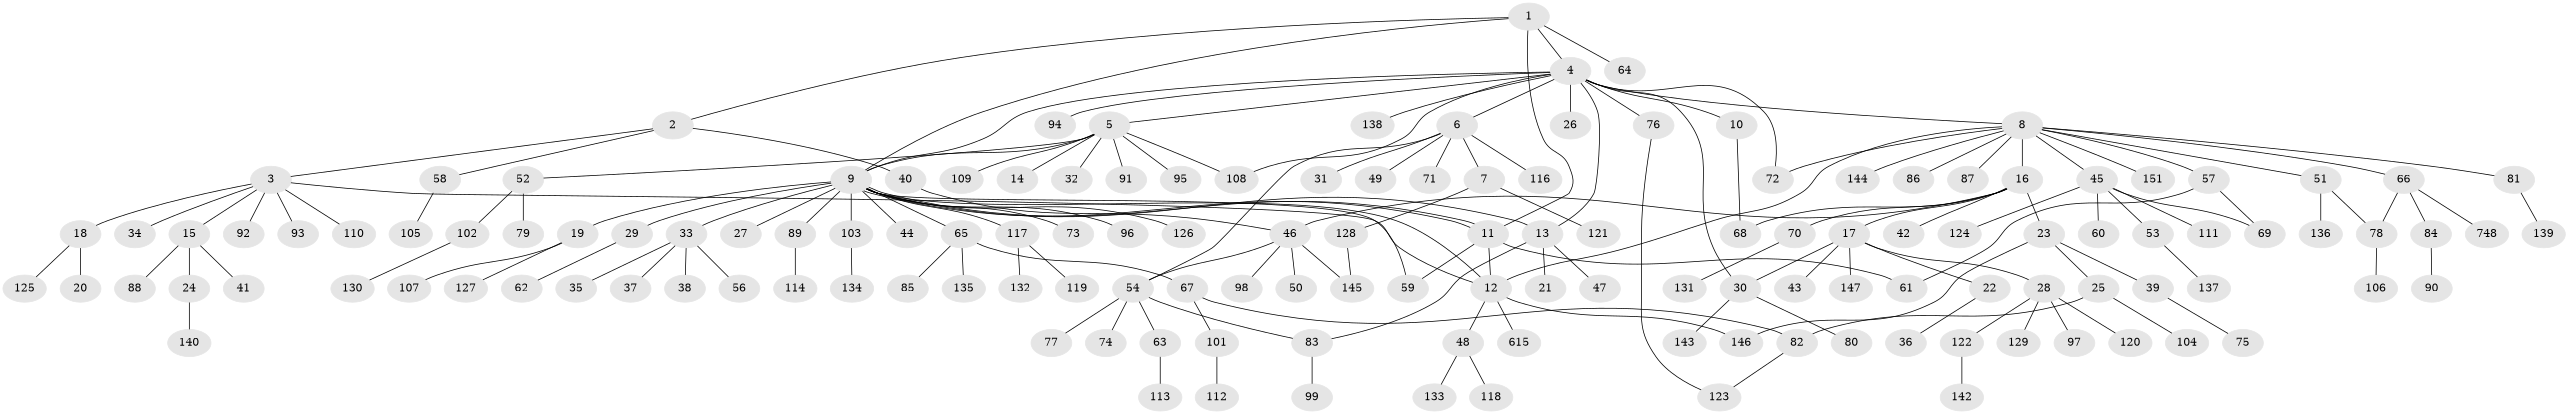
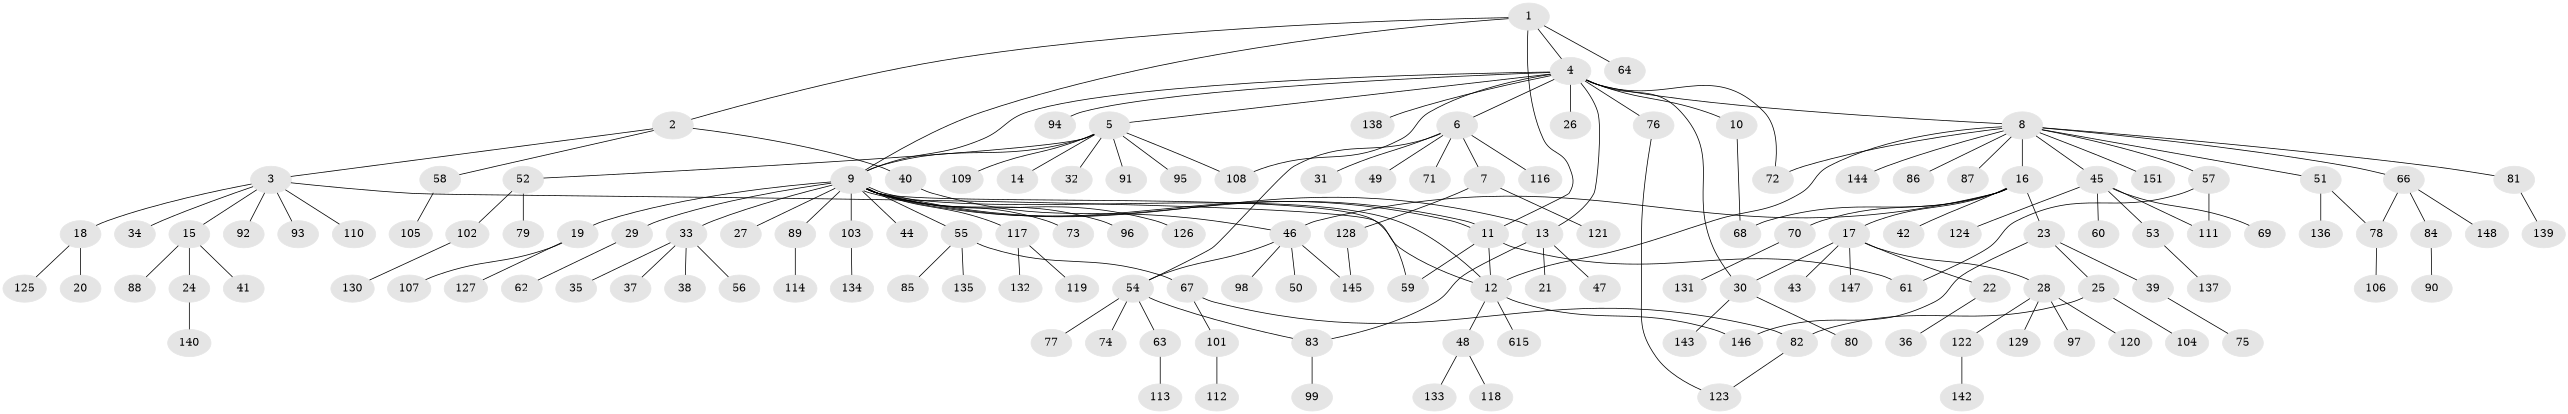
(2237, 207) -> (2209, 207)
(962, 234) -> (962, 234)
(2487, 234) -> (2487, 234)
